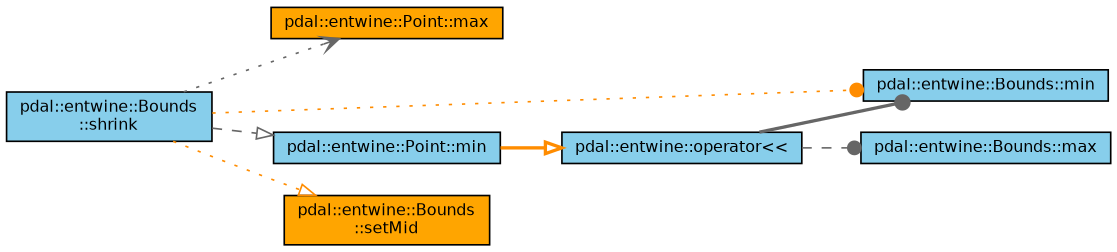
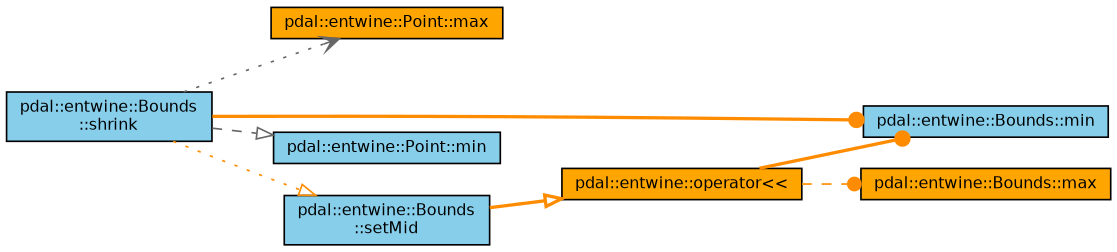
(531, 102) -> (531, 117)
(828, 118) -> (828, 154)
(523, 148) -> (518, 204)
(682, 148) -> (682, 184)
(825, 148) -> (825, 184)
(986, 148) -> (986, 184)
(387, 220) -> (387, 220)
